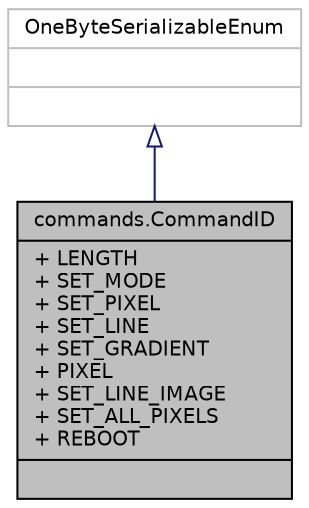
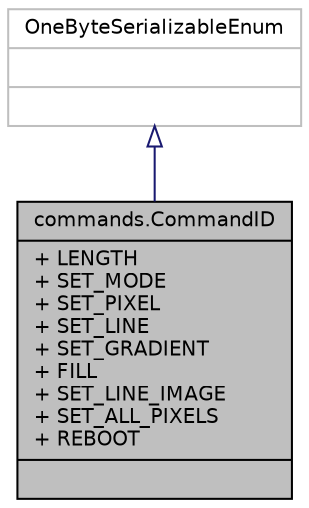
(74, 372) -> (66, 372)
